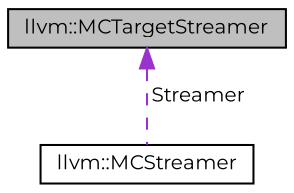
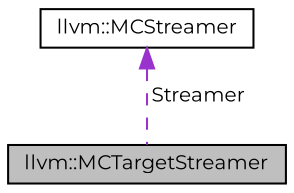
(147, 107) -> (147, 107)
